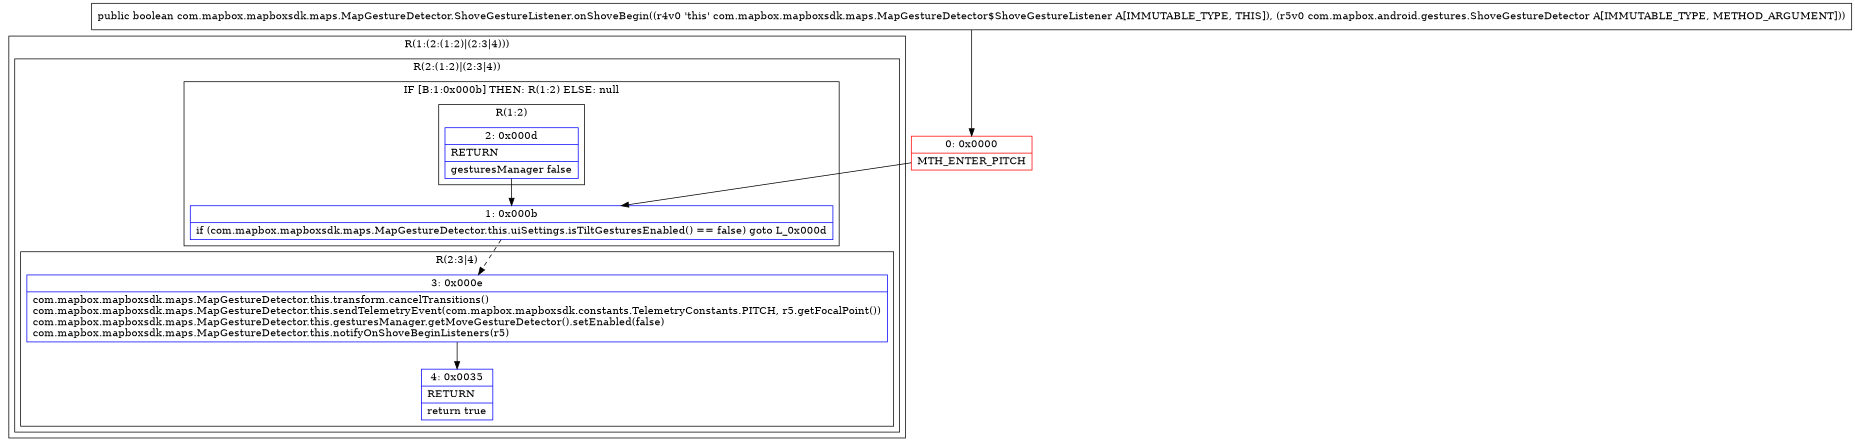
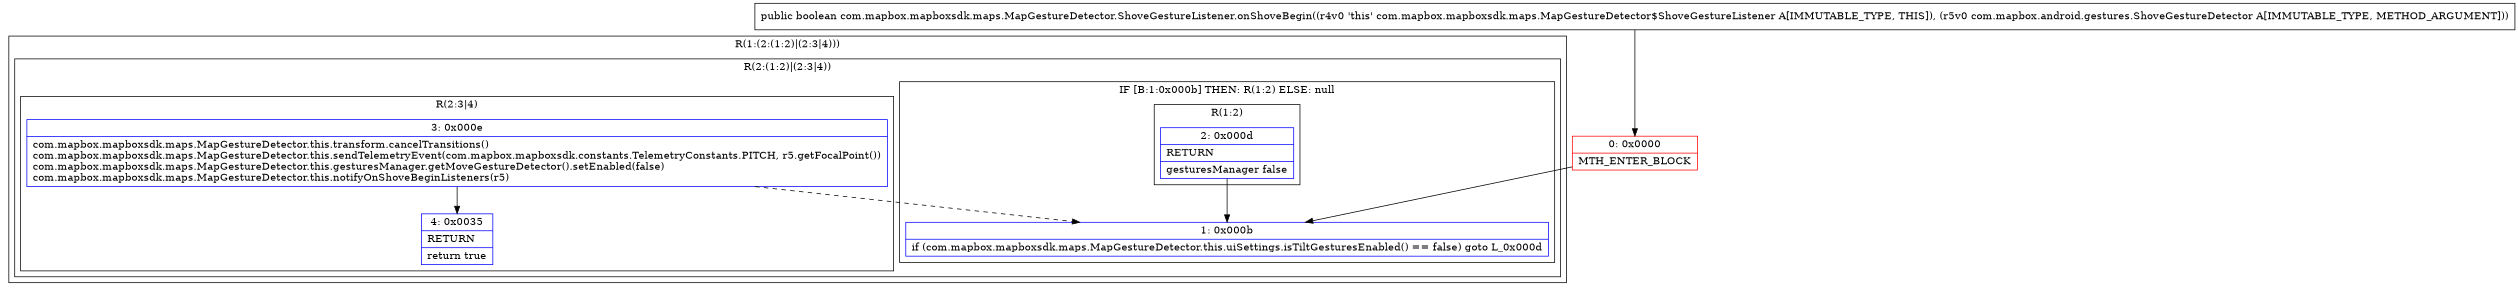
(972, 161) -> (1635, 161)
(490, 256) -> (914, 204)
